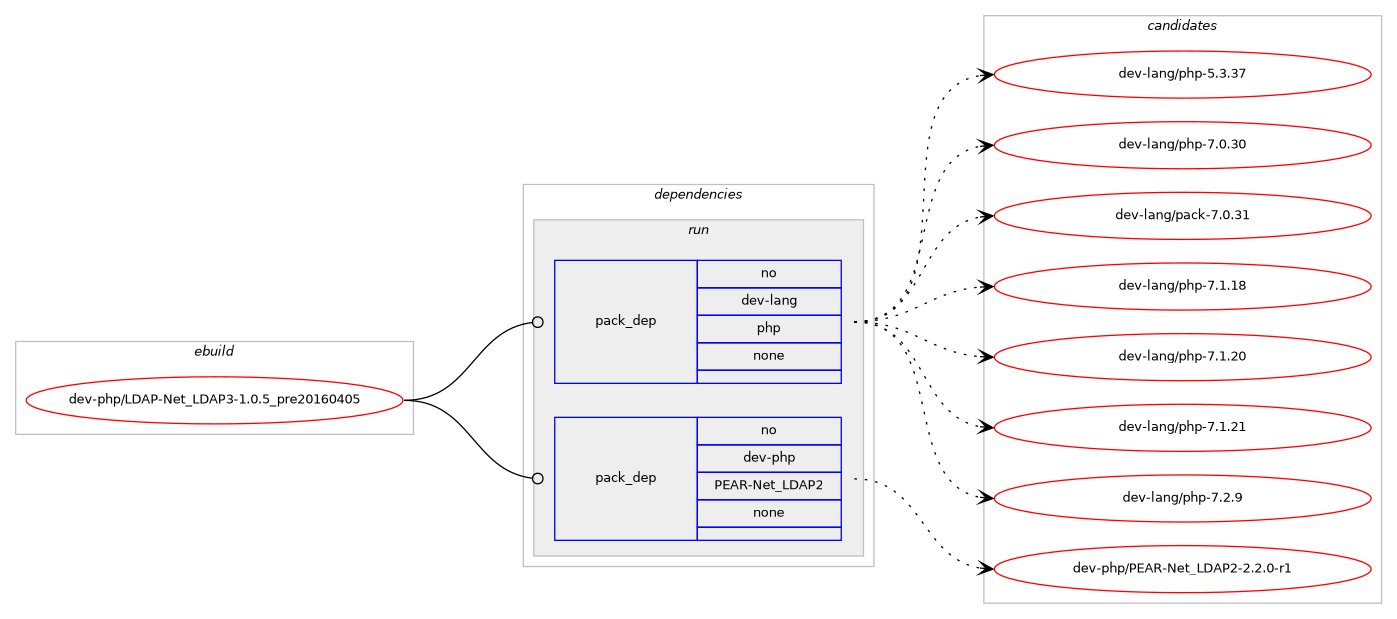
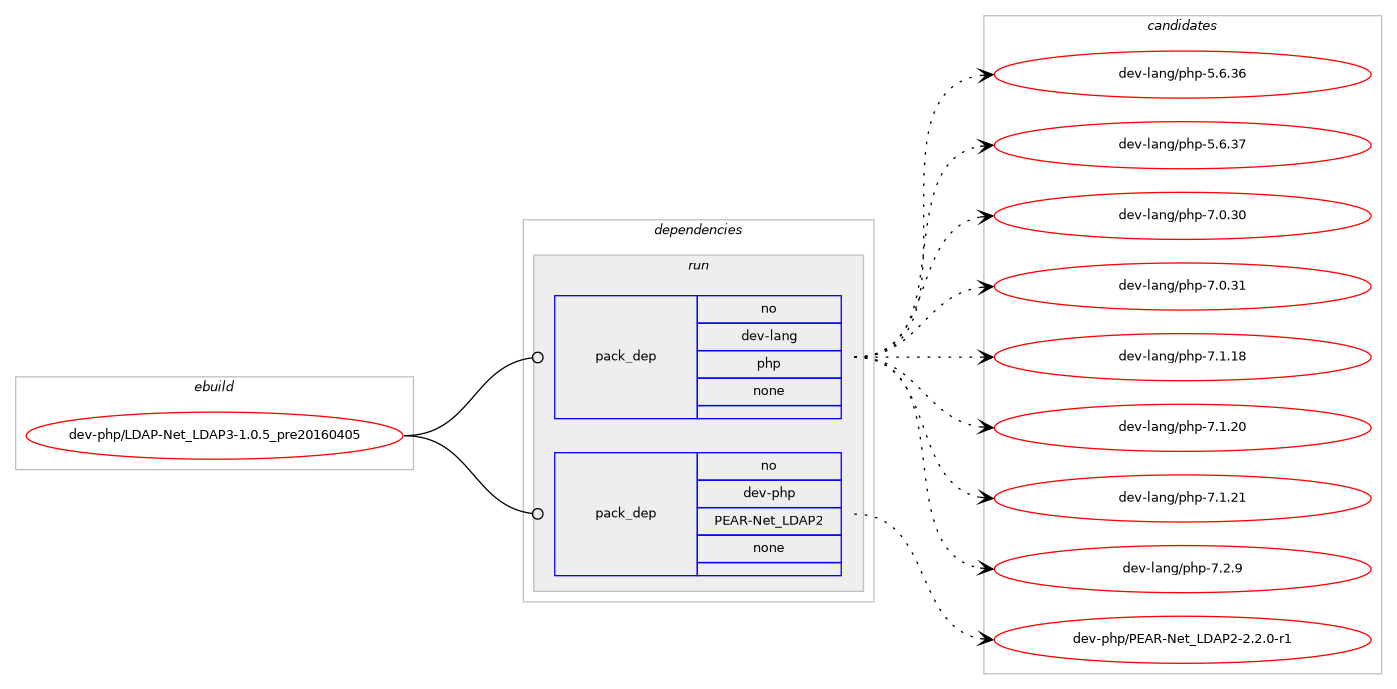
none -> (1183, 75)
(1183, 75) -> (1183, 145)
(1183, 216) -> (1183, 287)
